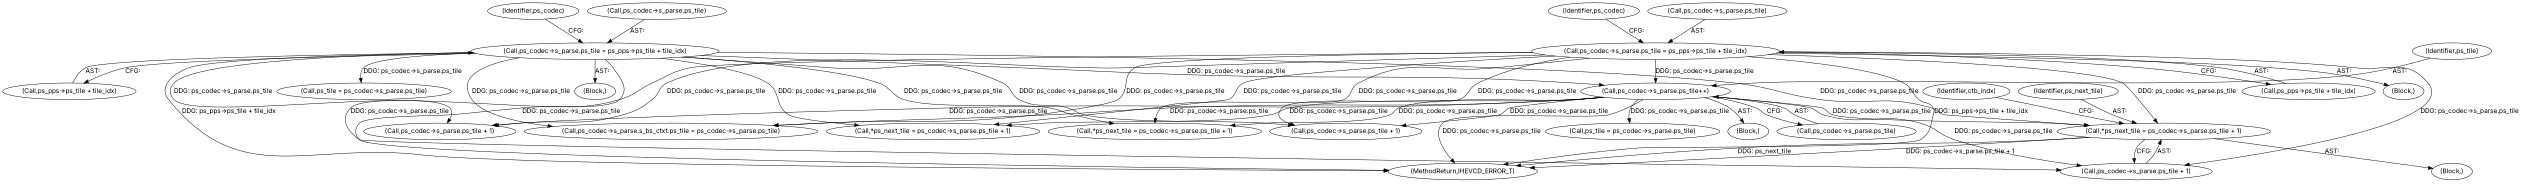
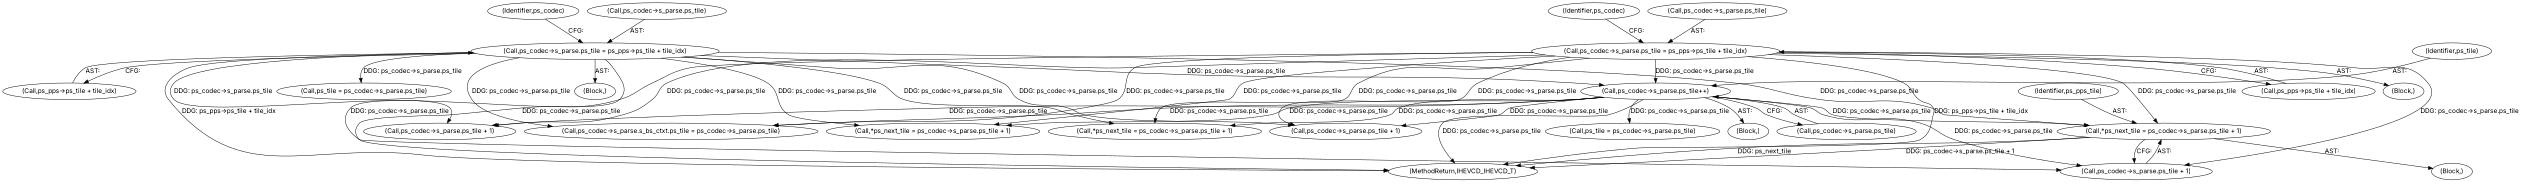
(1966, 91) -> none
(2068, 91) -> (2068, 91)
(1463, 172) -> (1463, 172)
